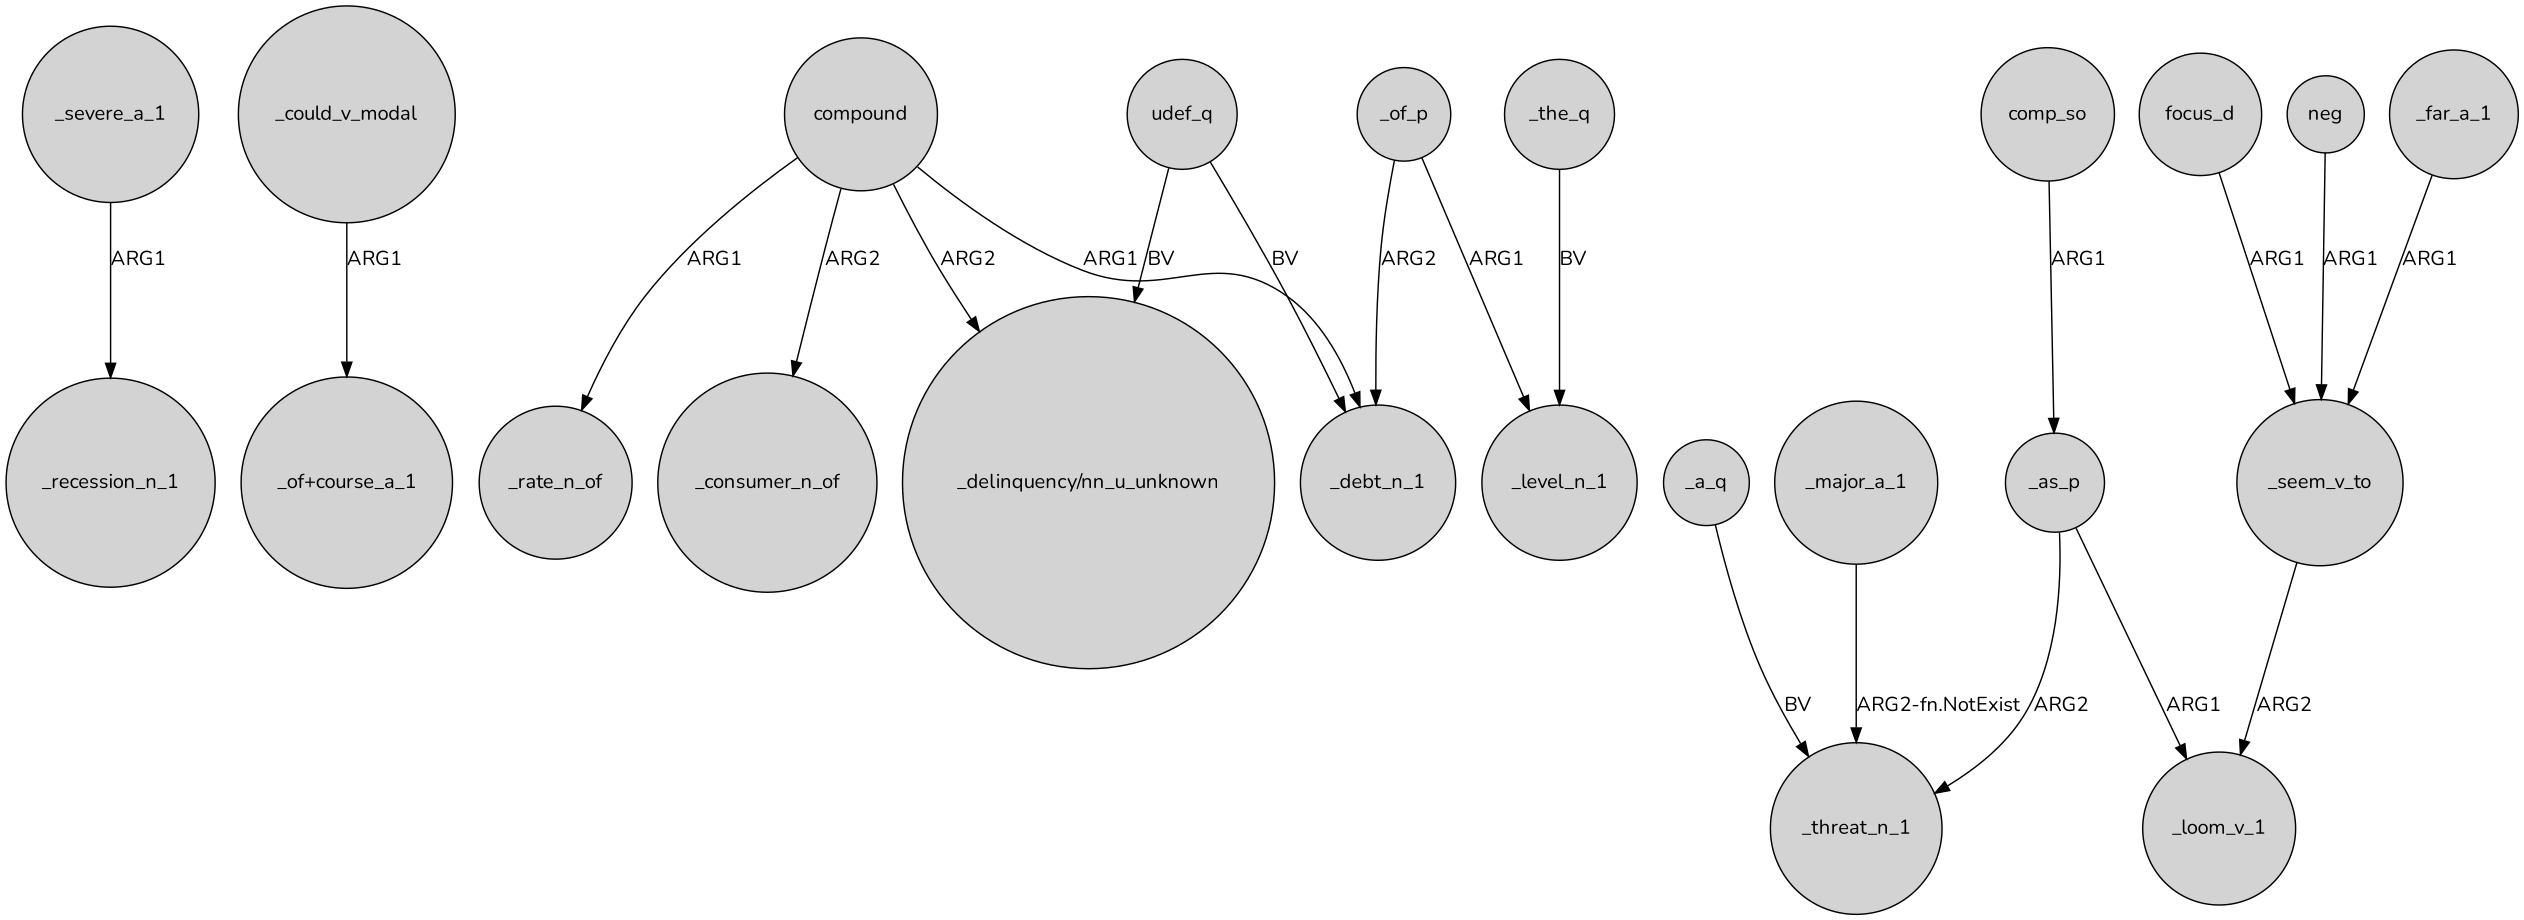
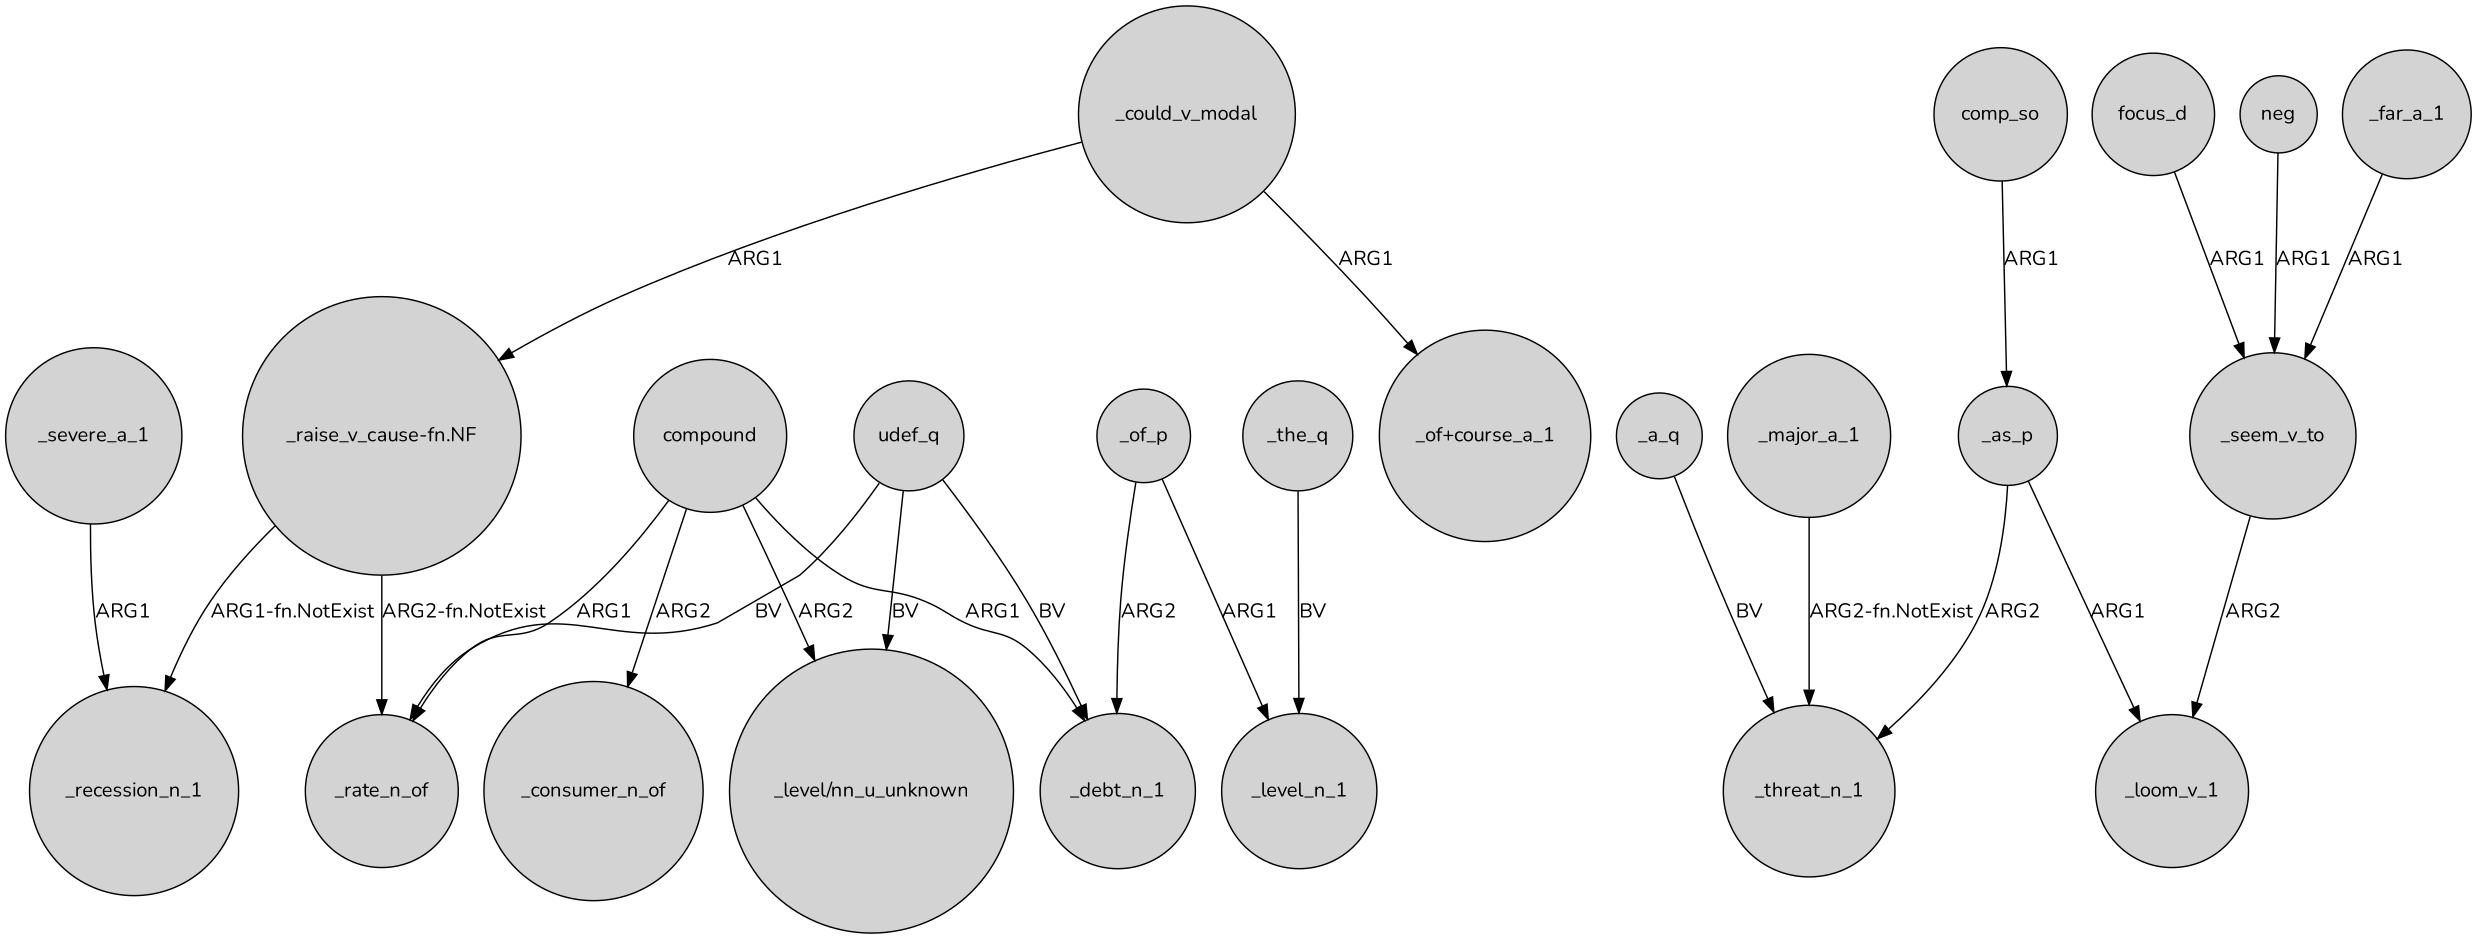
none -> (382, 436)
(1089, 483) -> (871, 791)
none -> (661, 632)
